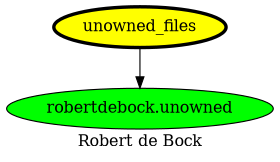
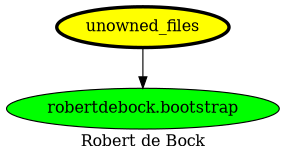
(140, 109) -> (143, 109)
